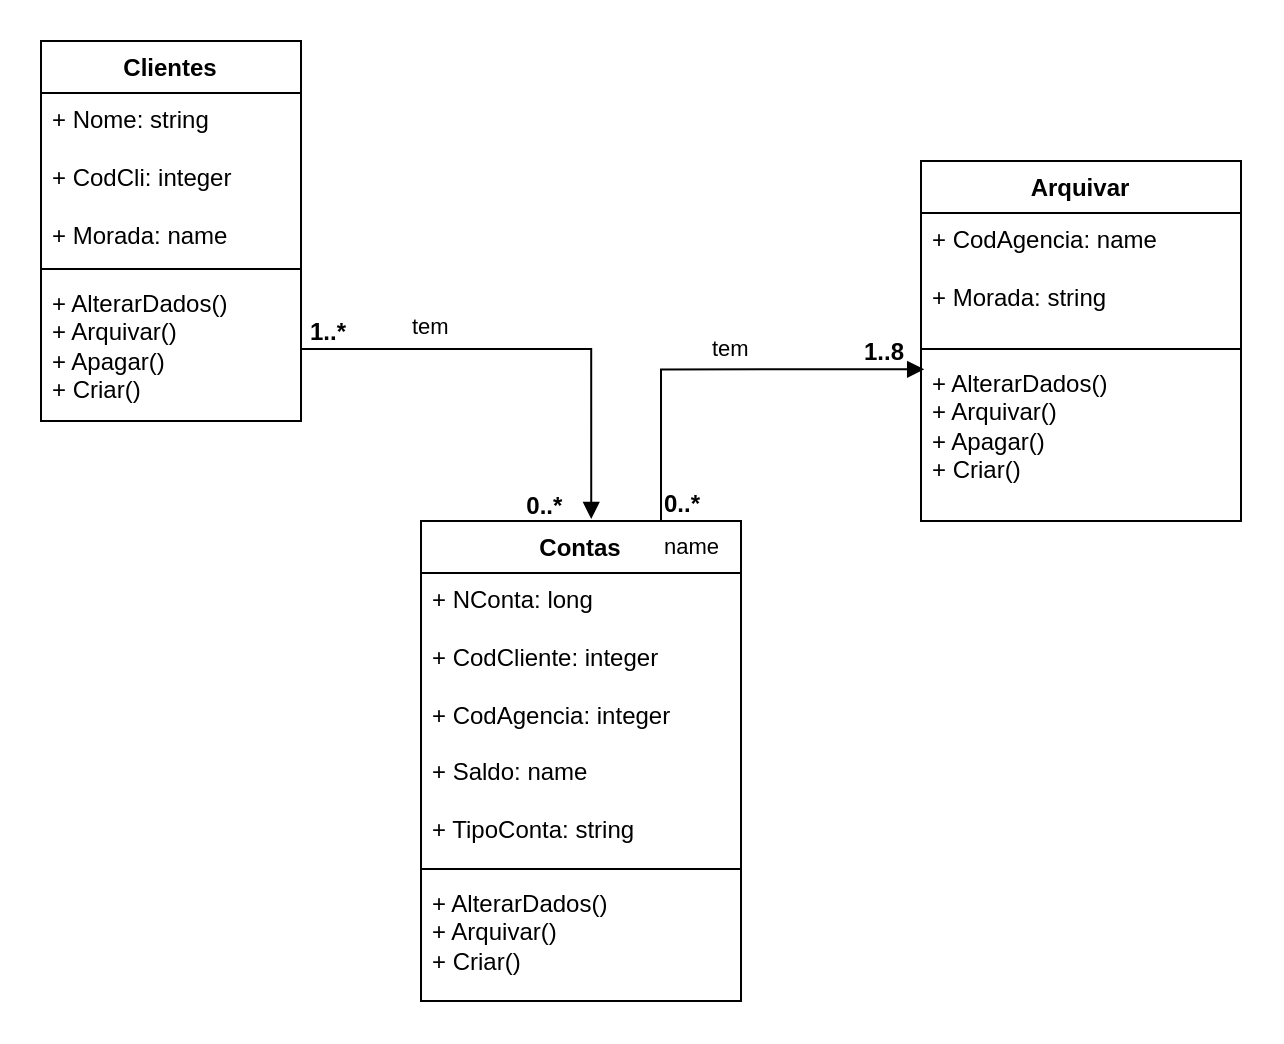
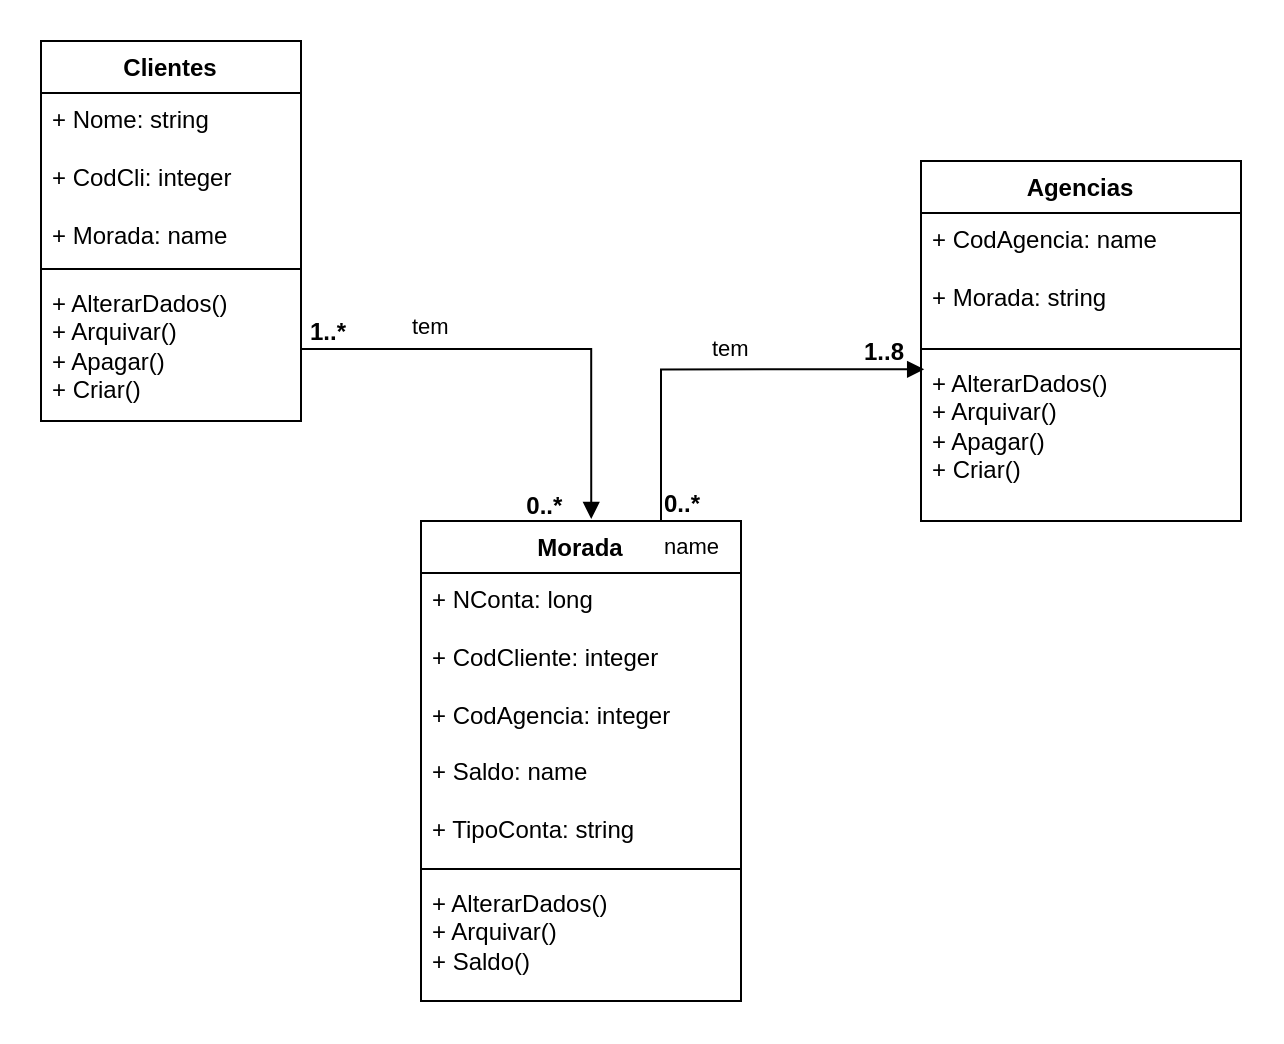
(1081, 189) -> (1081, 189)
(581, 549) -> (581, 549)
(534, 934) -> (534, 934)
